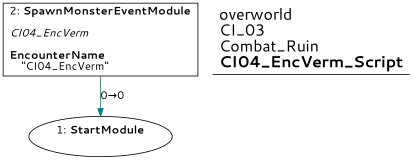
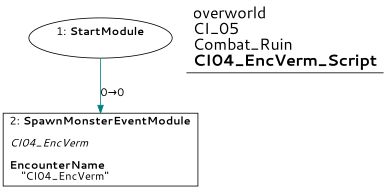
(242, 31) -> (216, 29)
(101, 92) -> (101, 82)
